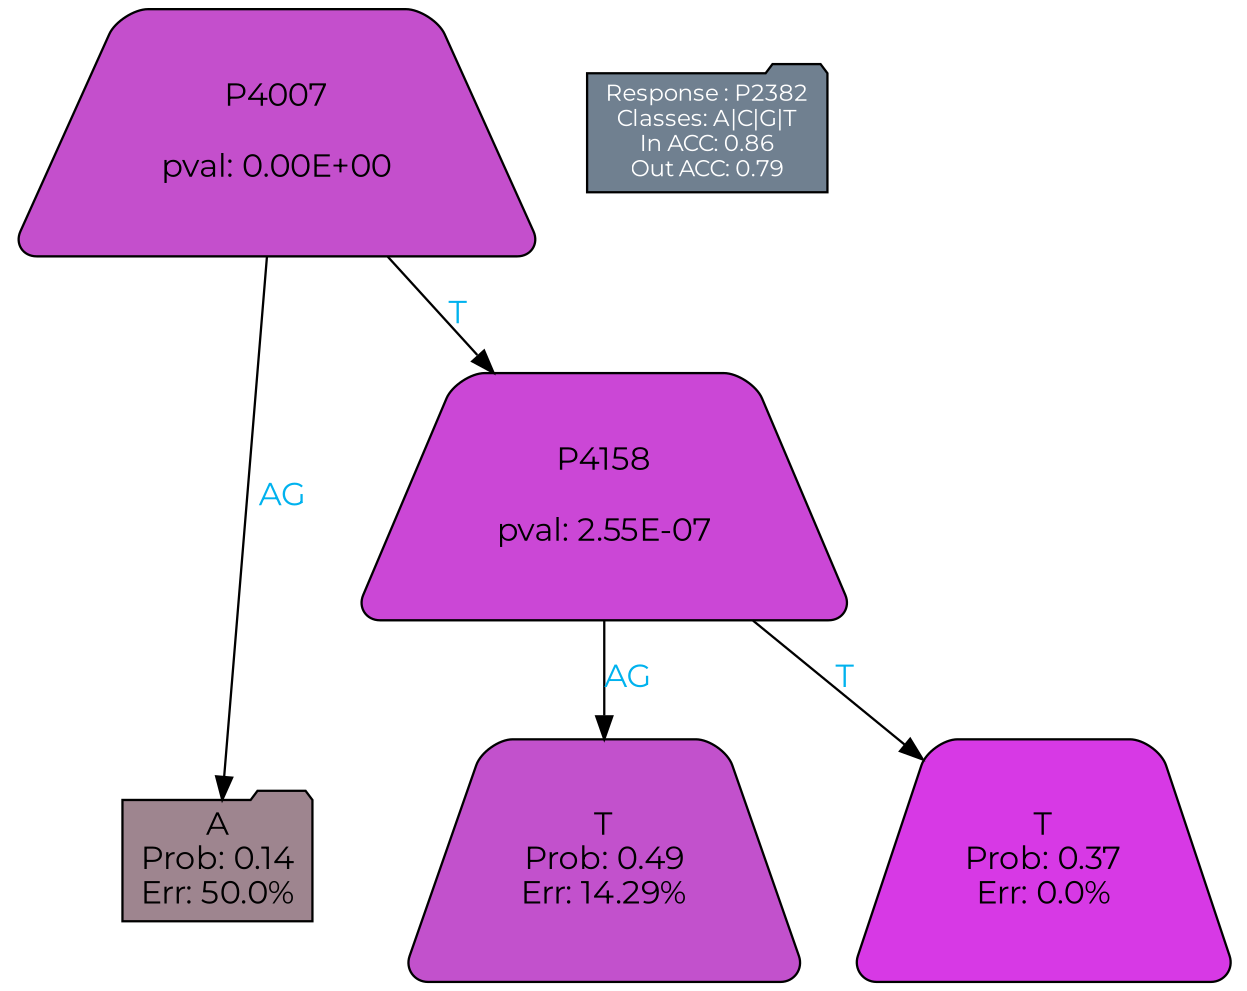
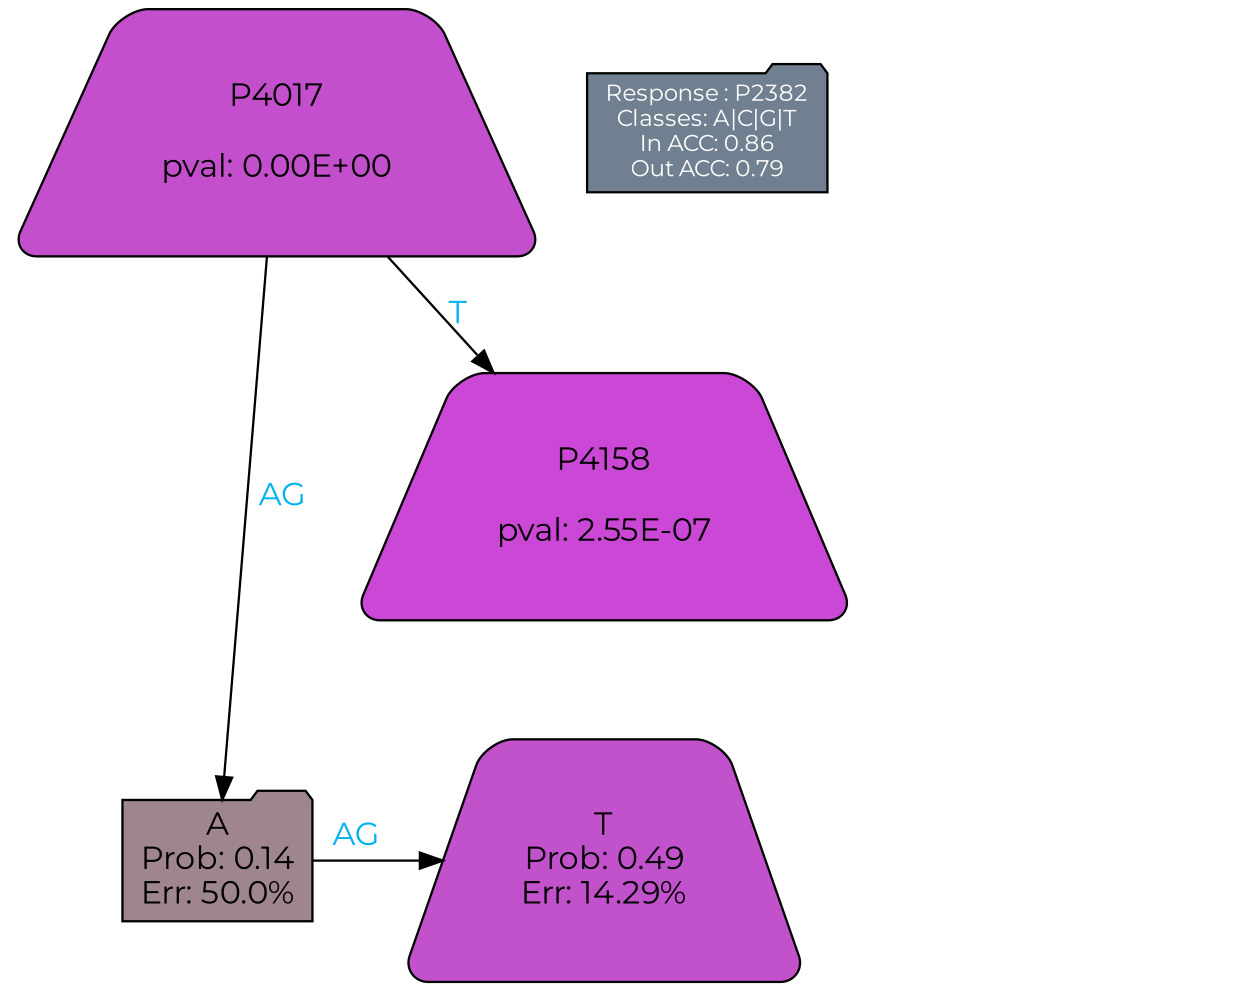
(277, 133) -> (277, 133)
(604, 668) -> (366, 861)
(1044, 861) -> none
